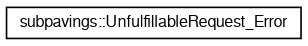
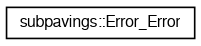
(154, 23) -> (101, 23)
